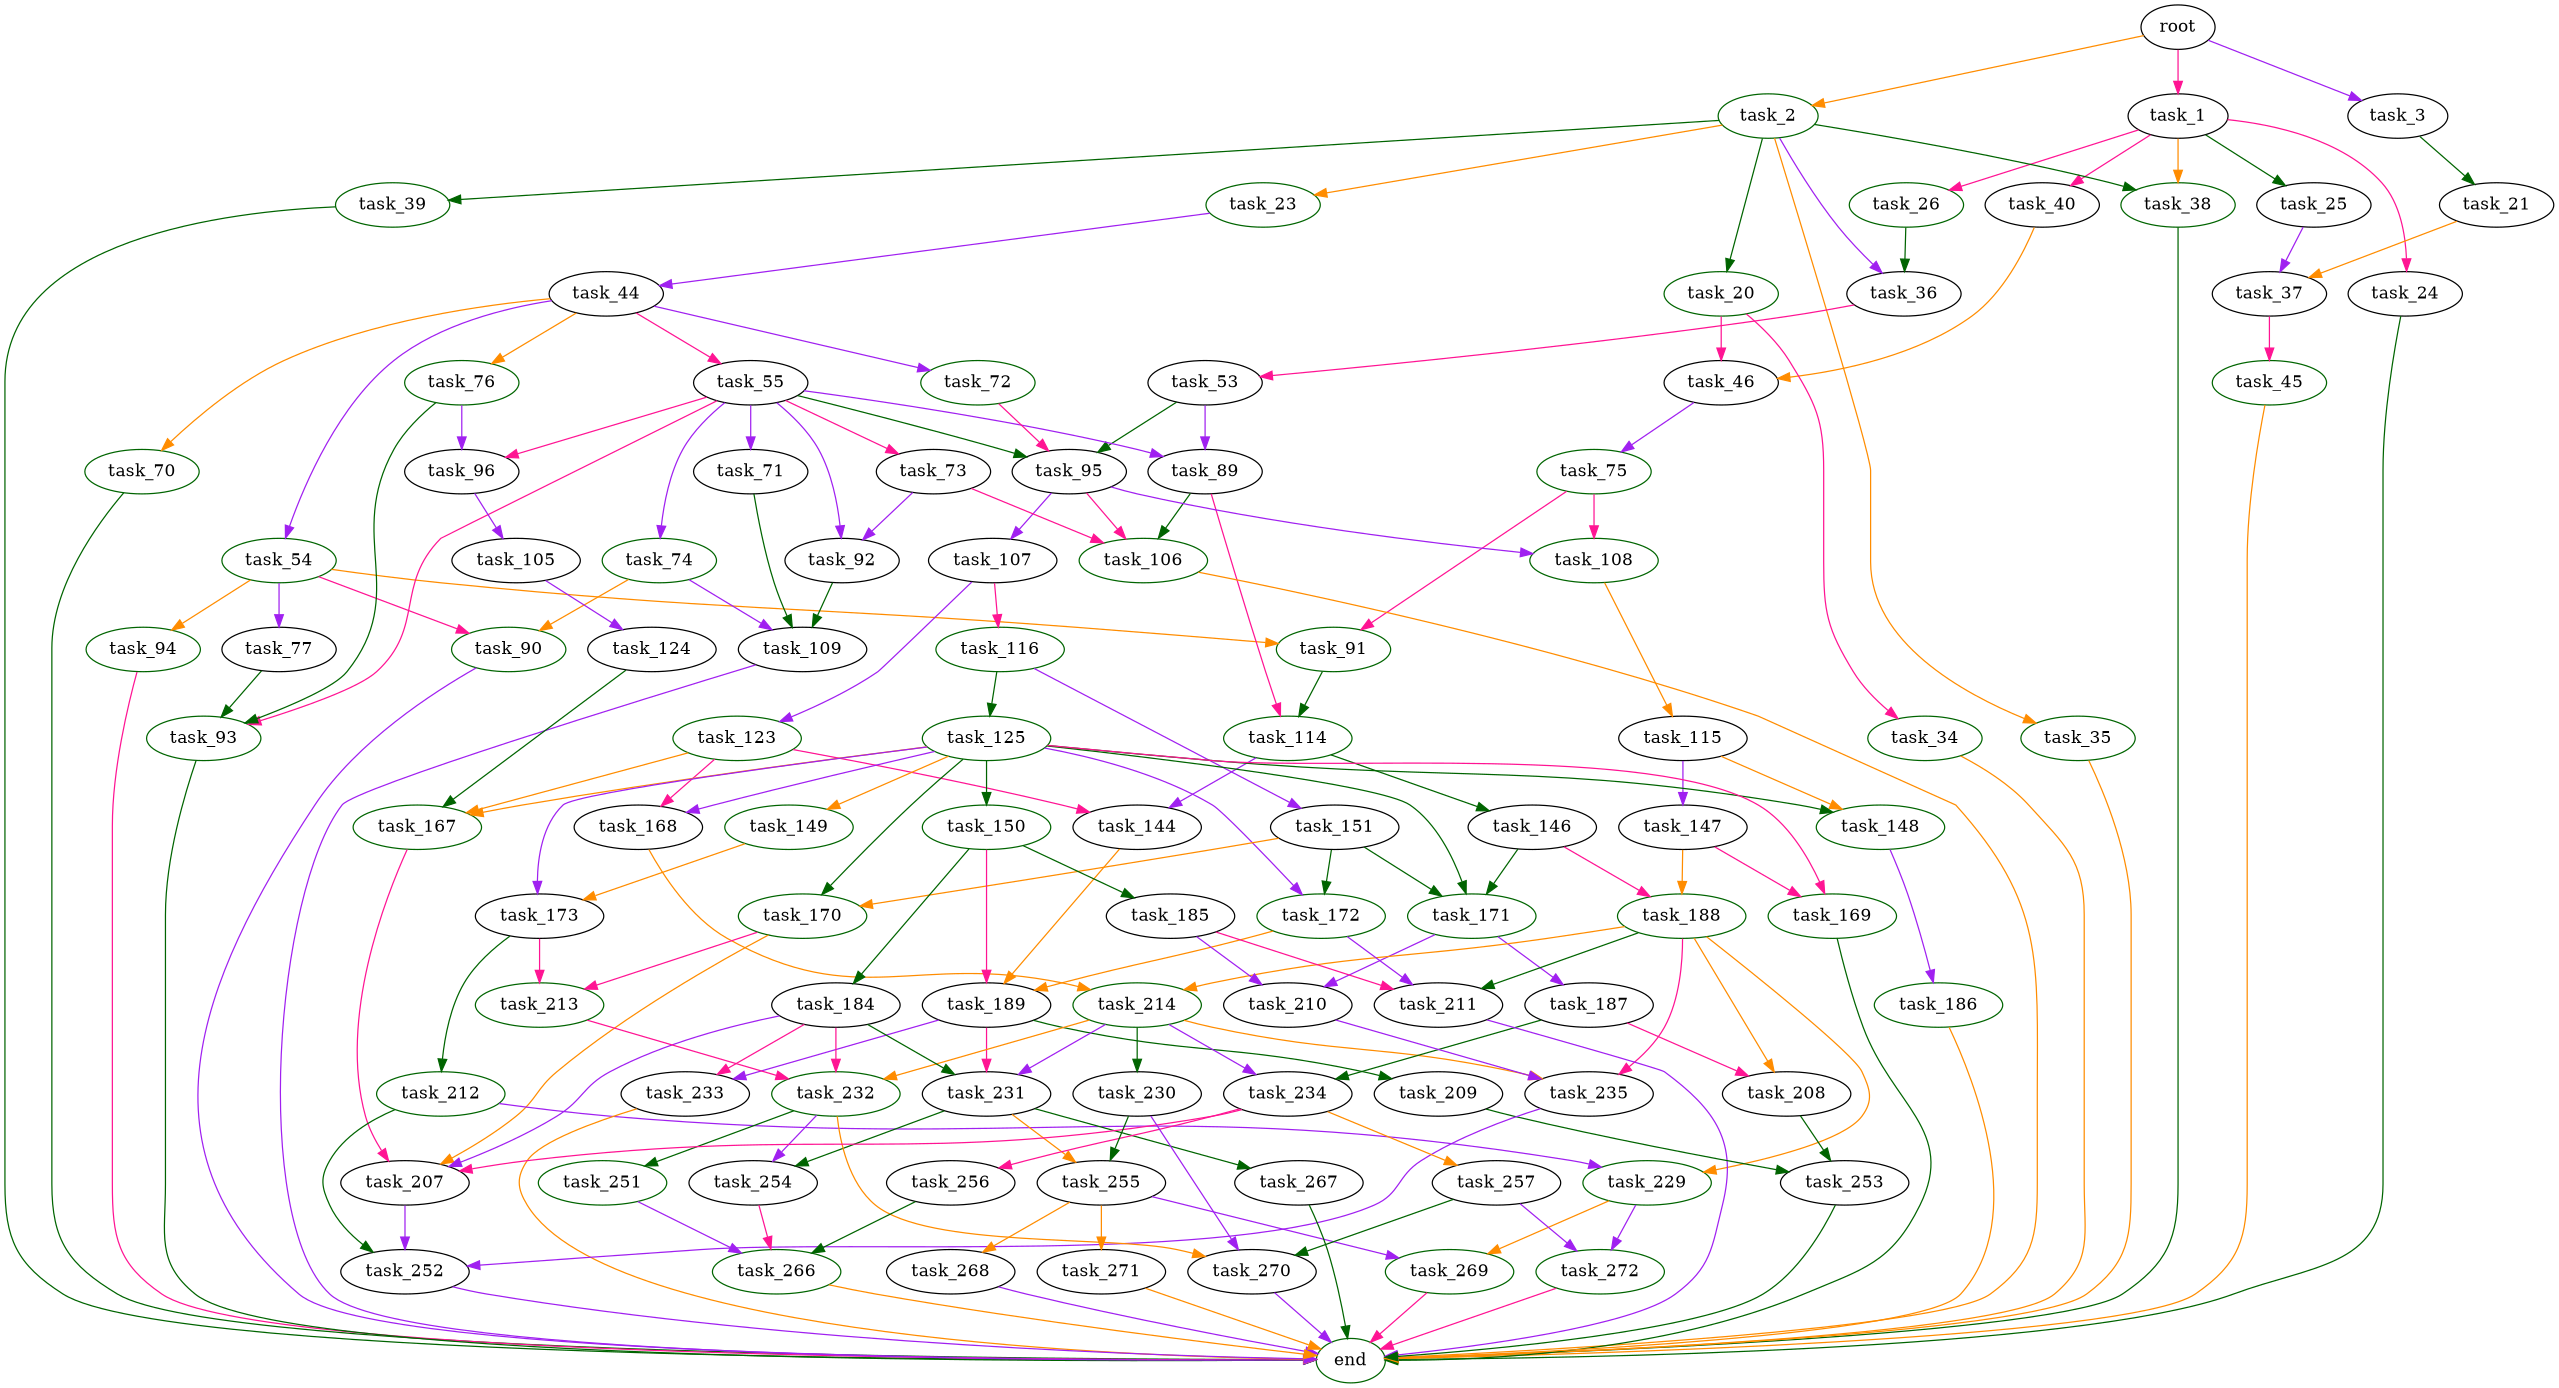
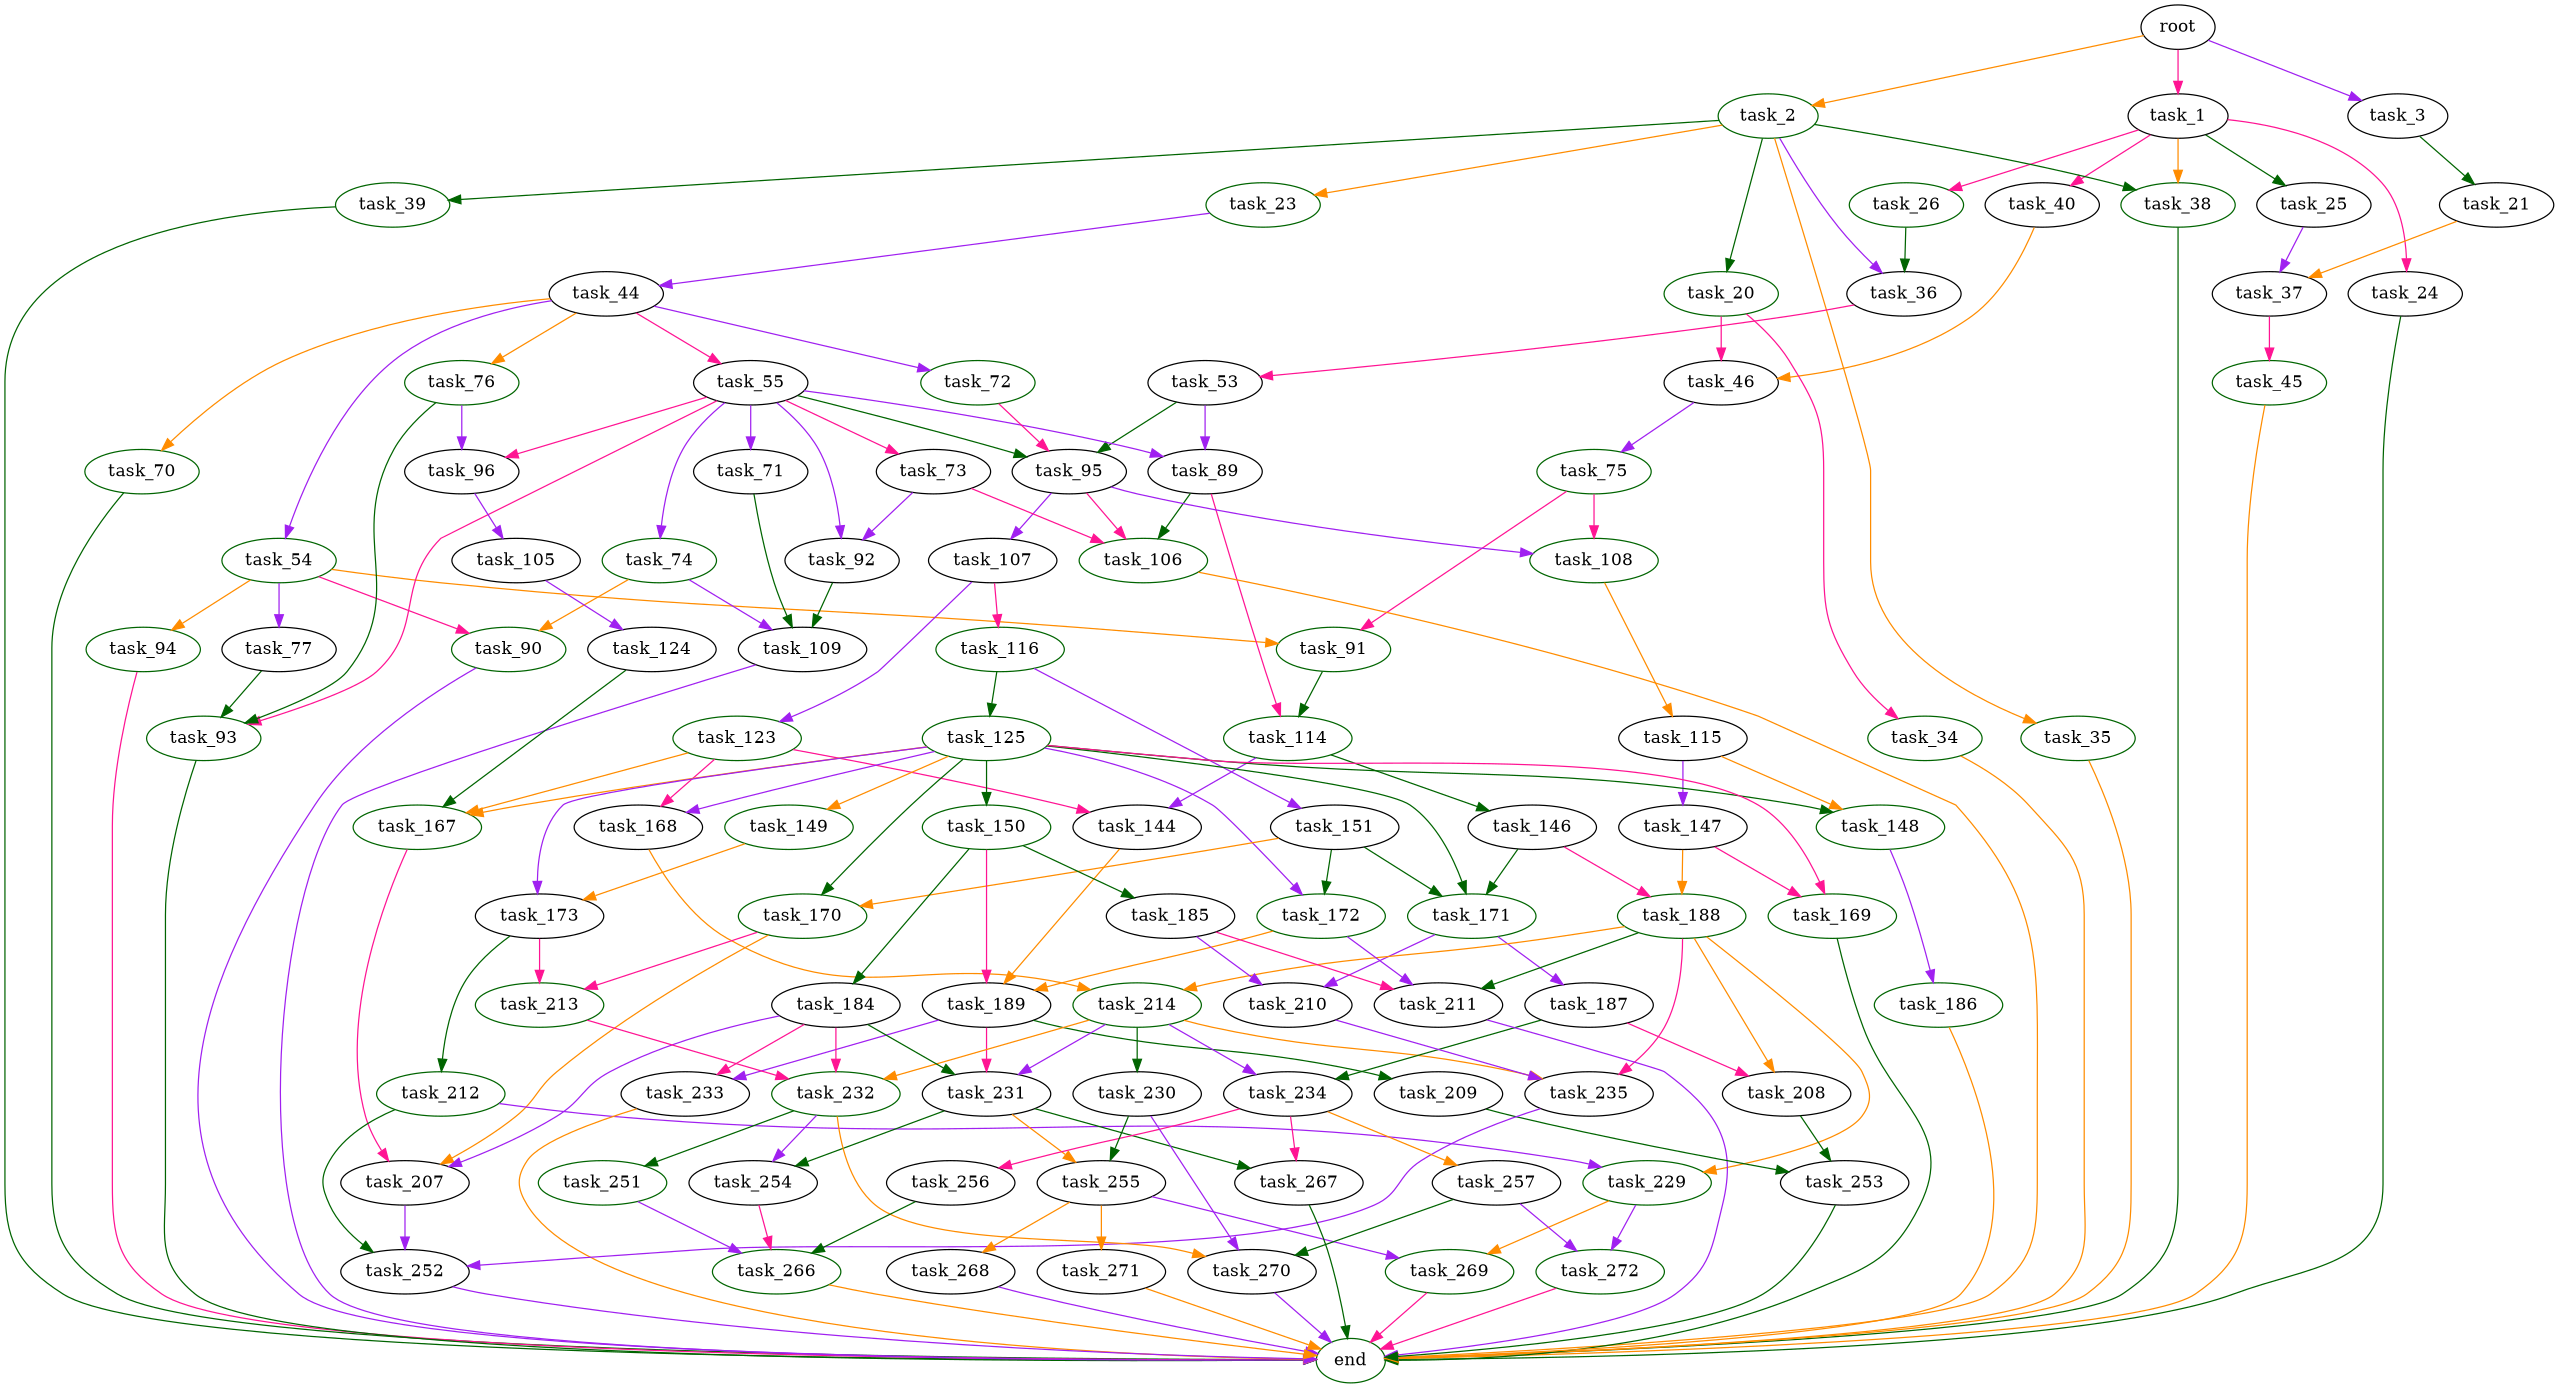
(877, 1144) -> (1293, 1138)
